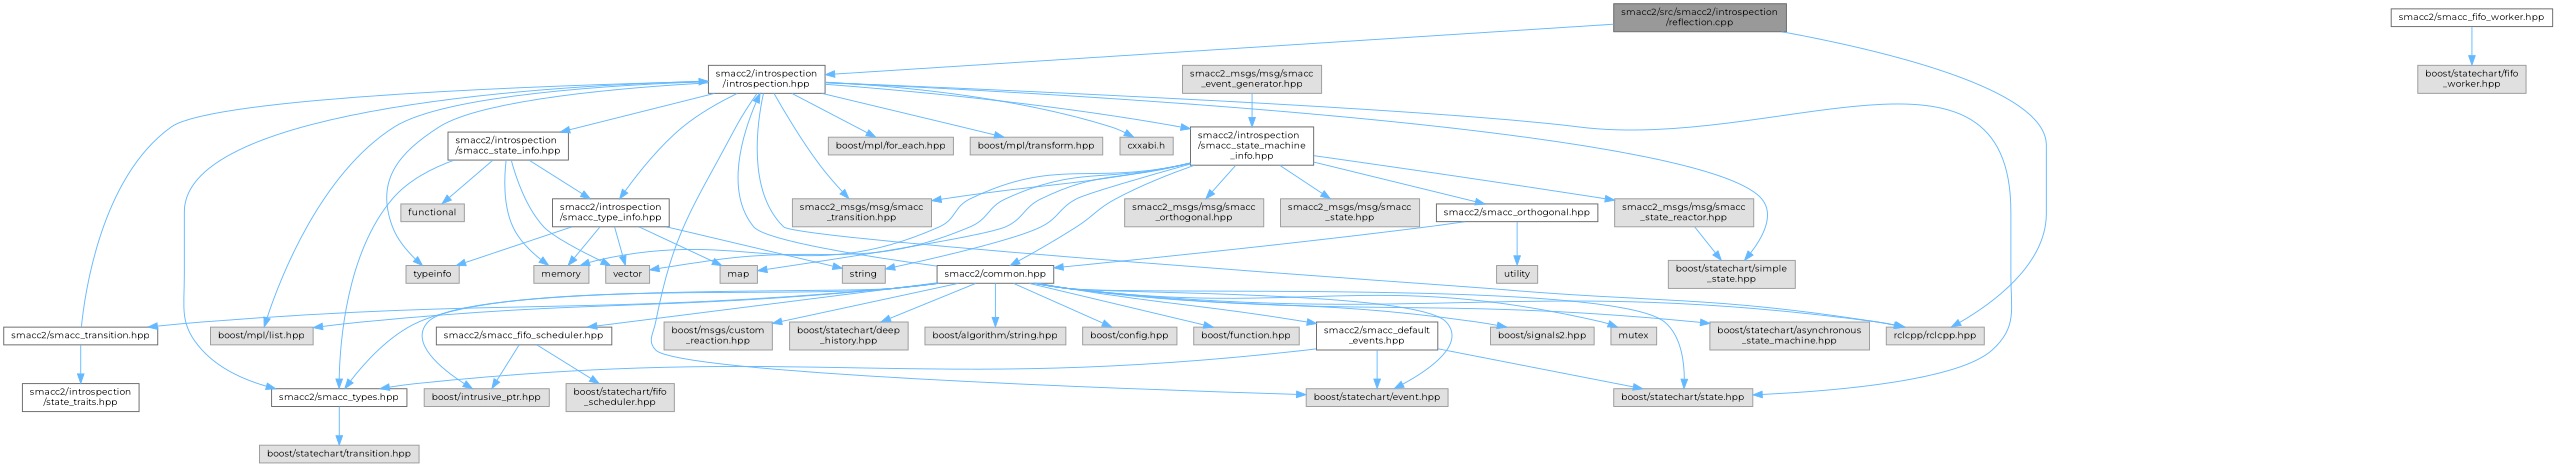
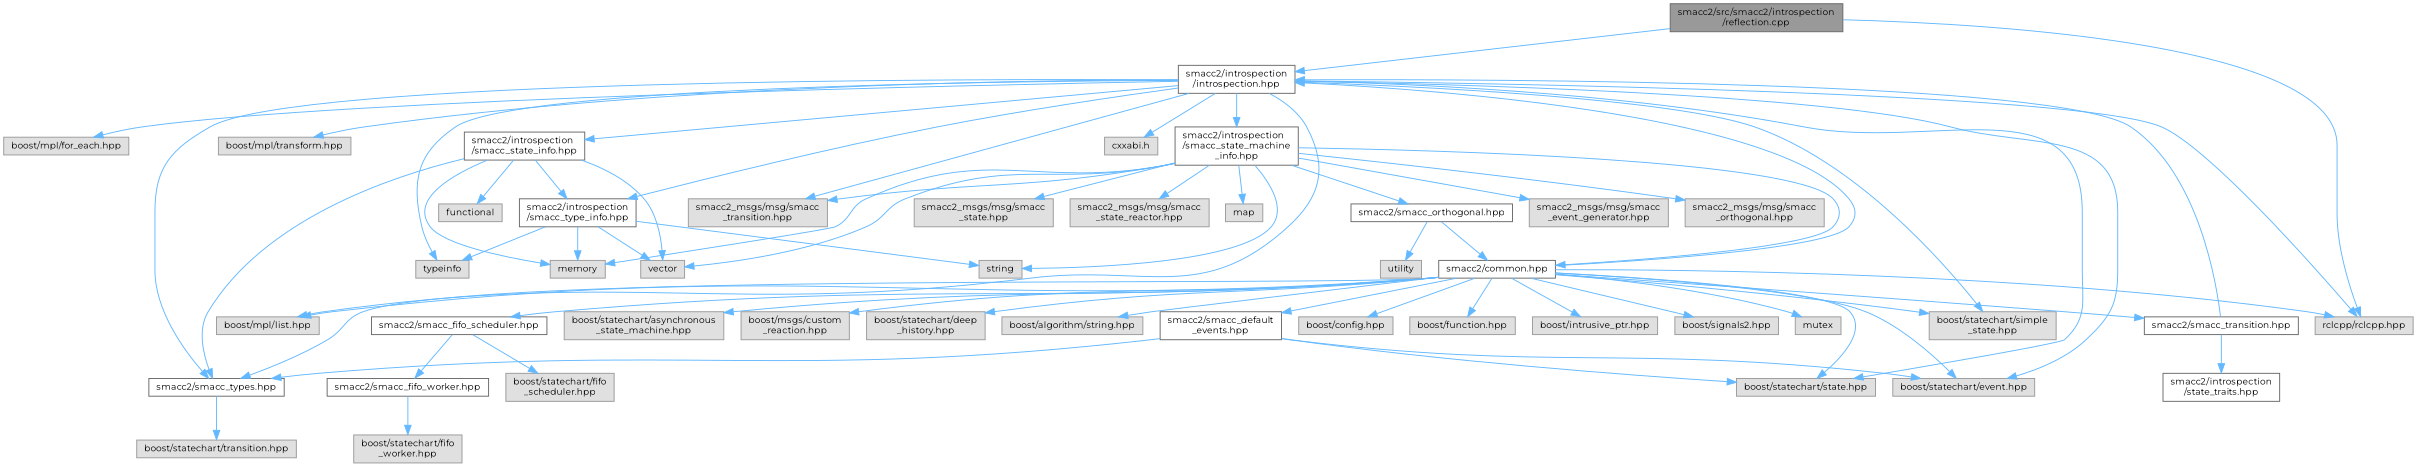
(1252, 105) -> (1409, 178)
(1705, 240) -> (1738, 291)
(670, 242) -> none
(508, 363) -> (437, 353)
